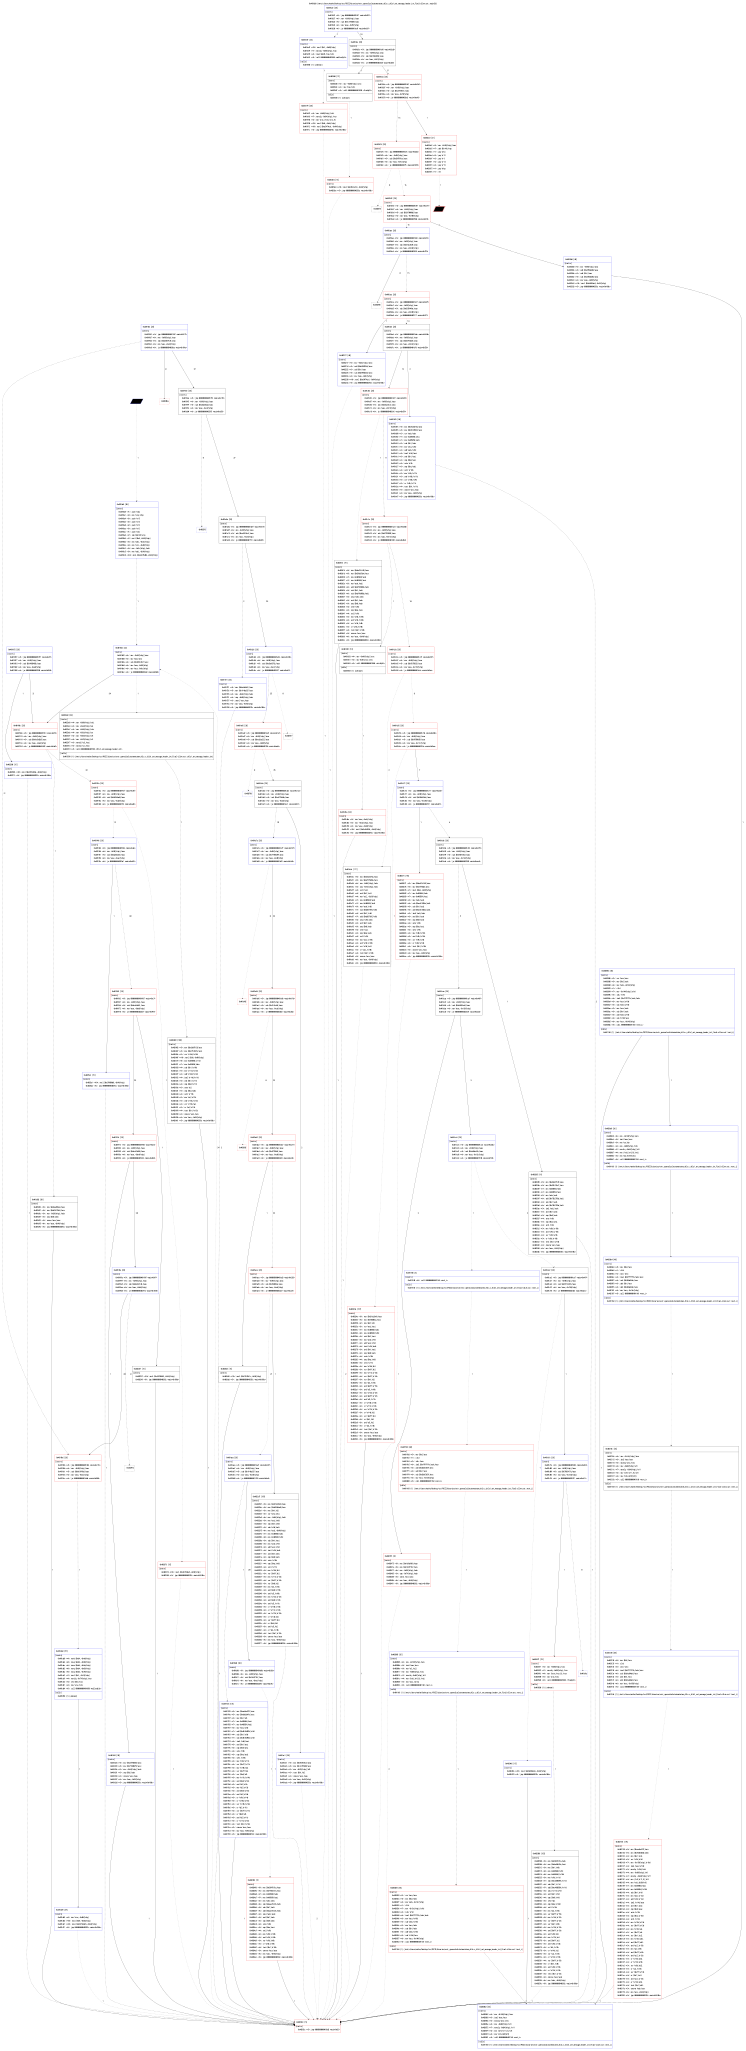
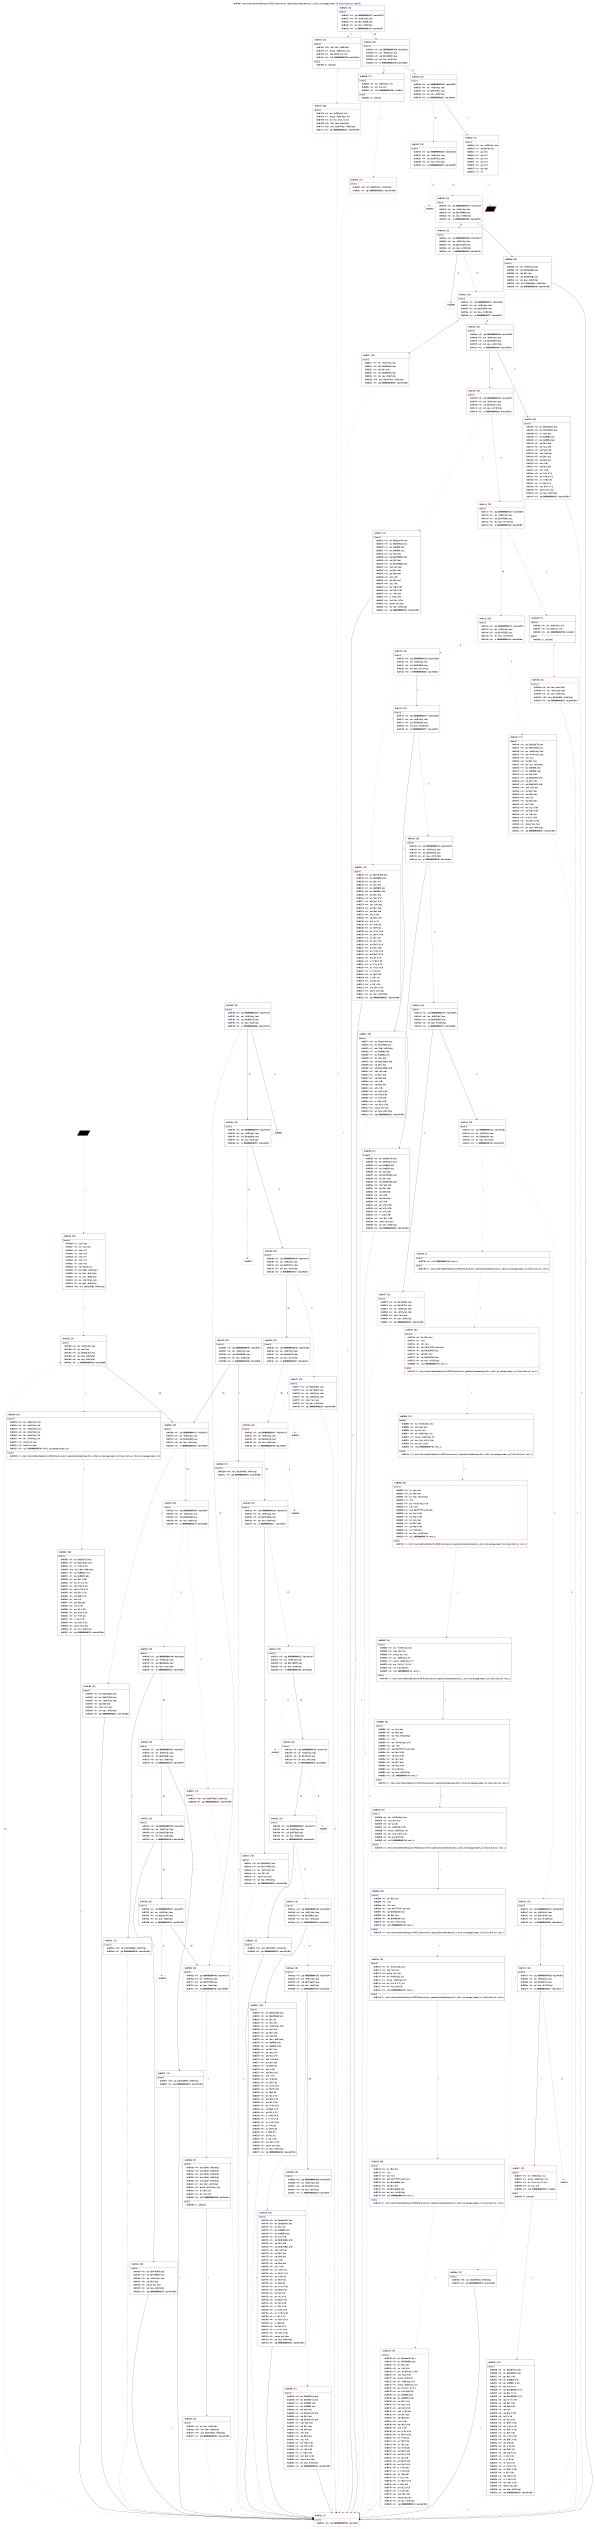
(600, 1516) -> (443, 1700)
